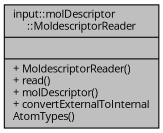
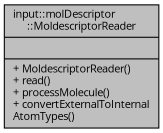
(56, 93) -> (62, 93)
